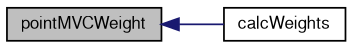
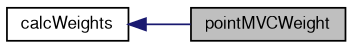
(201, 24) -> (168, 24)
